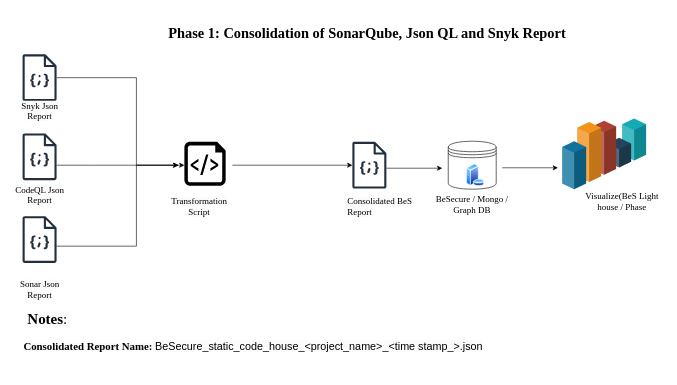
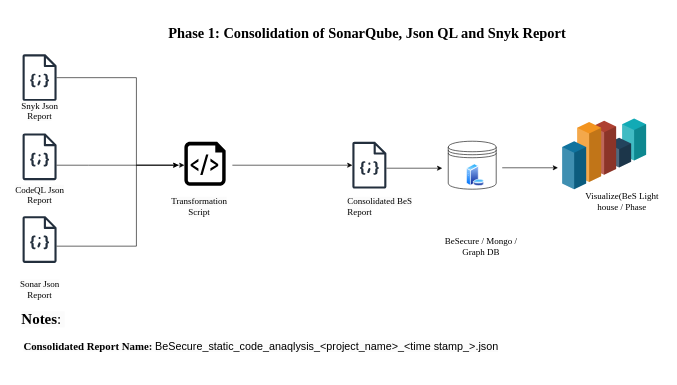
(473, 204) -> (482, 246)
(50, 315) -> (44, 315)
(189, 345) -> (195, 345)
